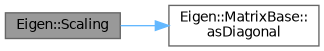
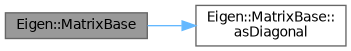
(63, 26) -> (76, 26)
